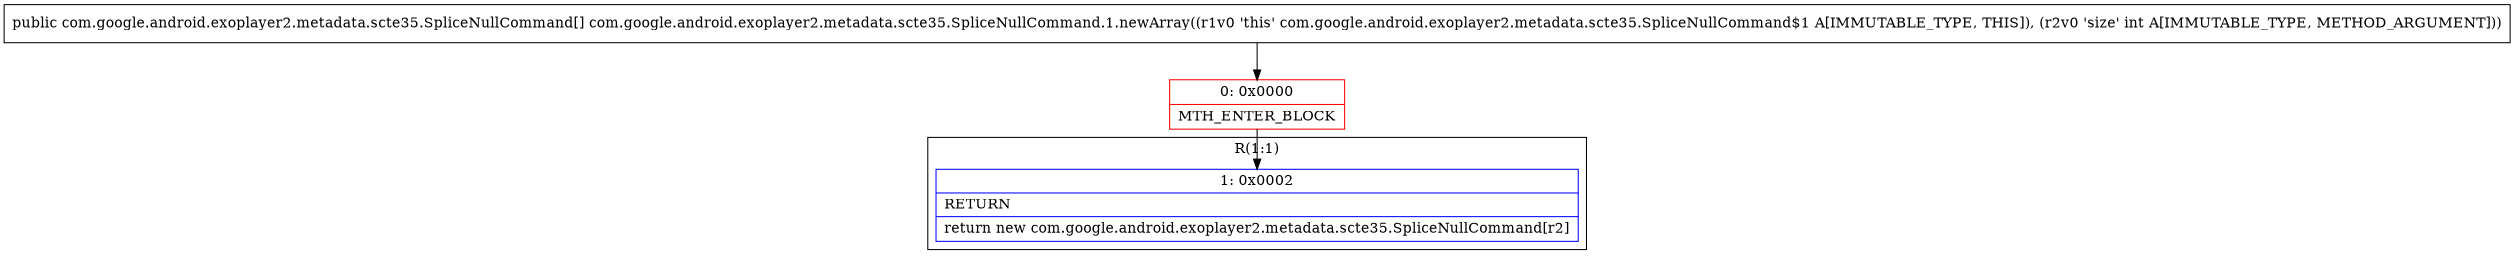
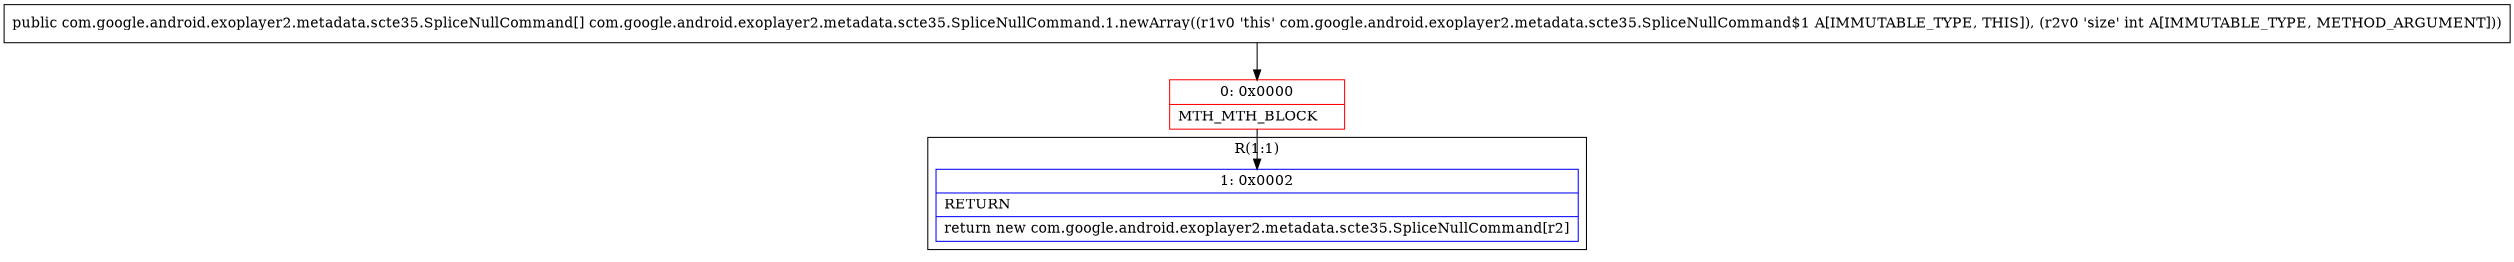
(1257, 116) -> (1248, 116)
